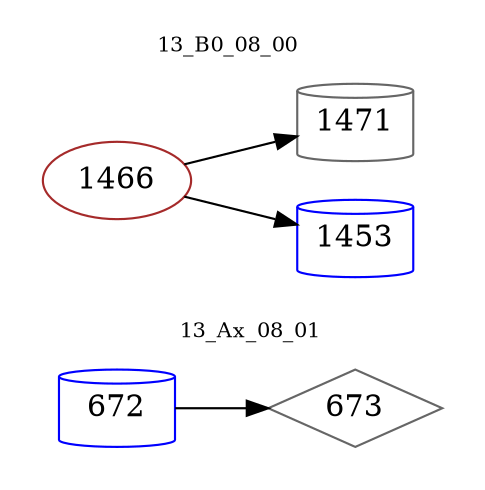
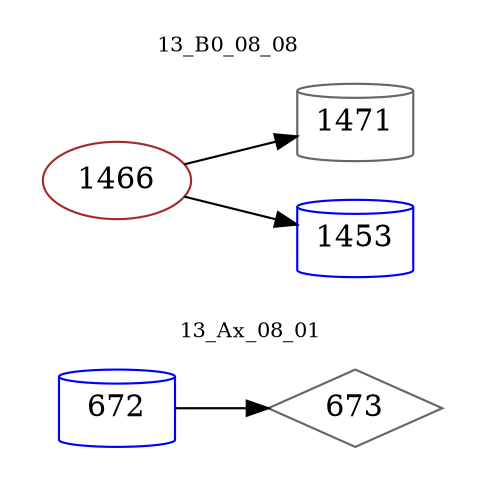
(228, 46) -> (228, 46)
